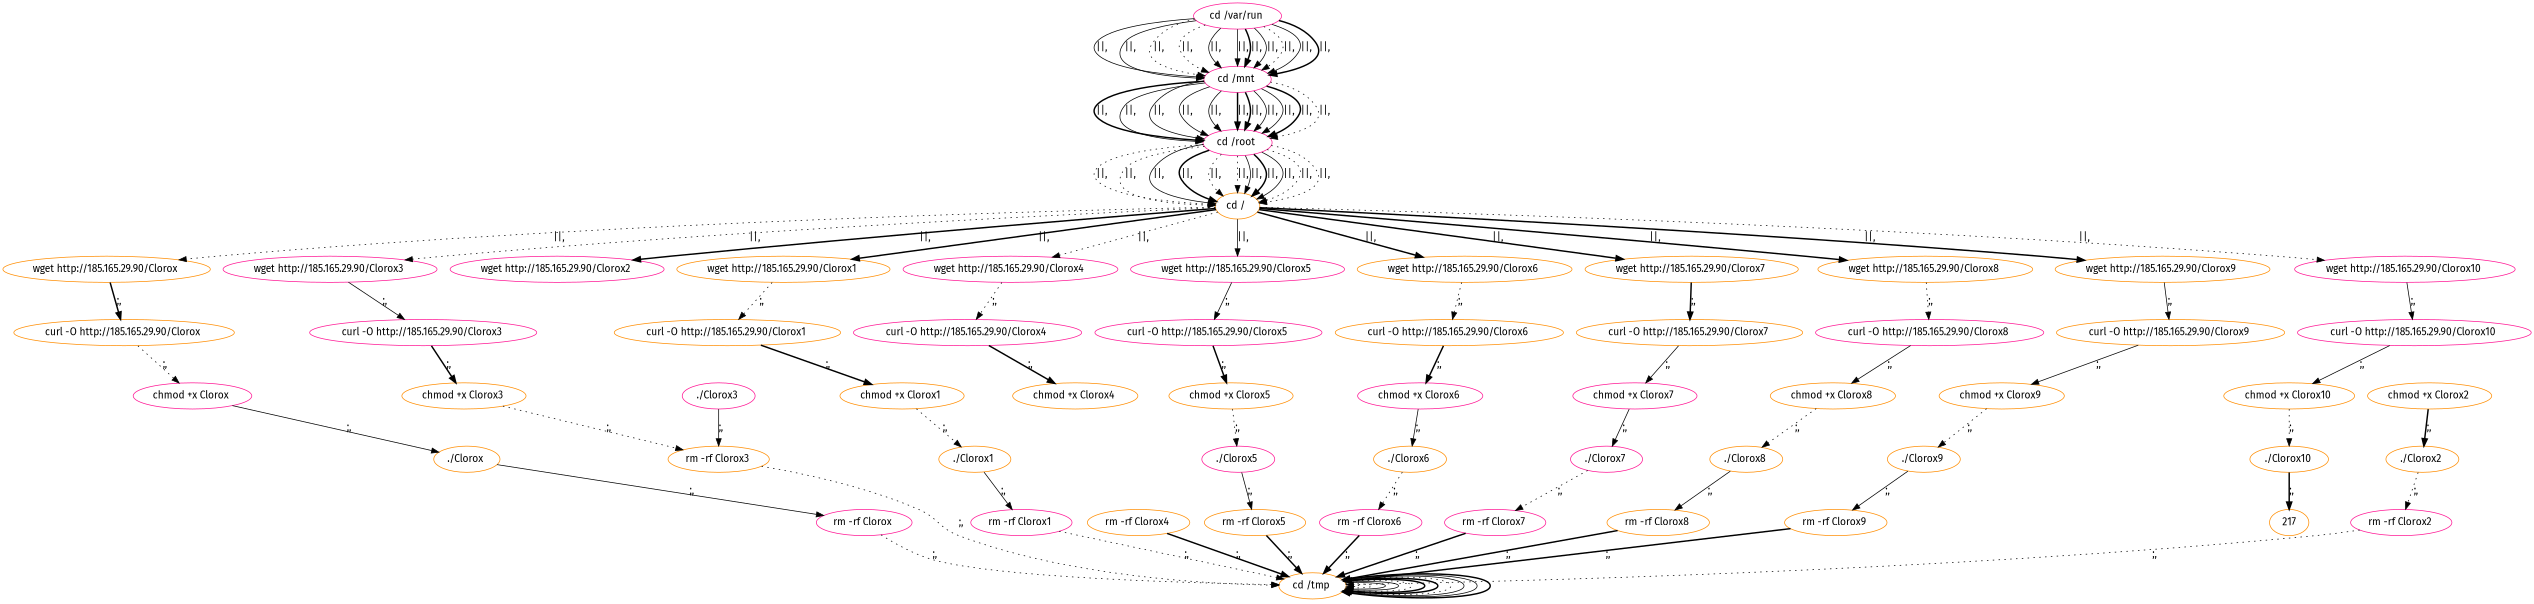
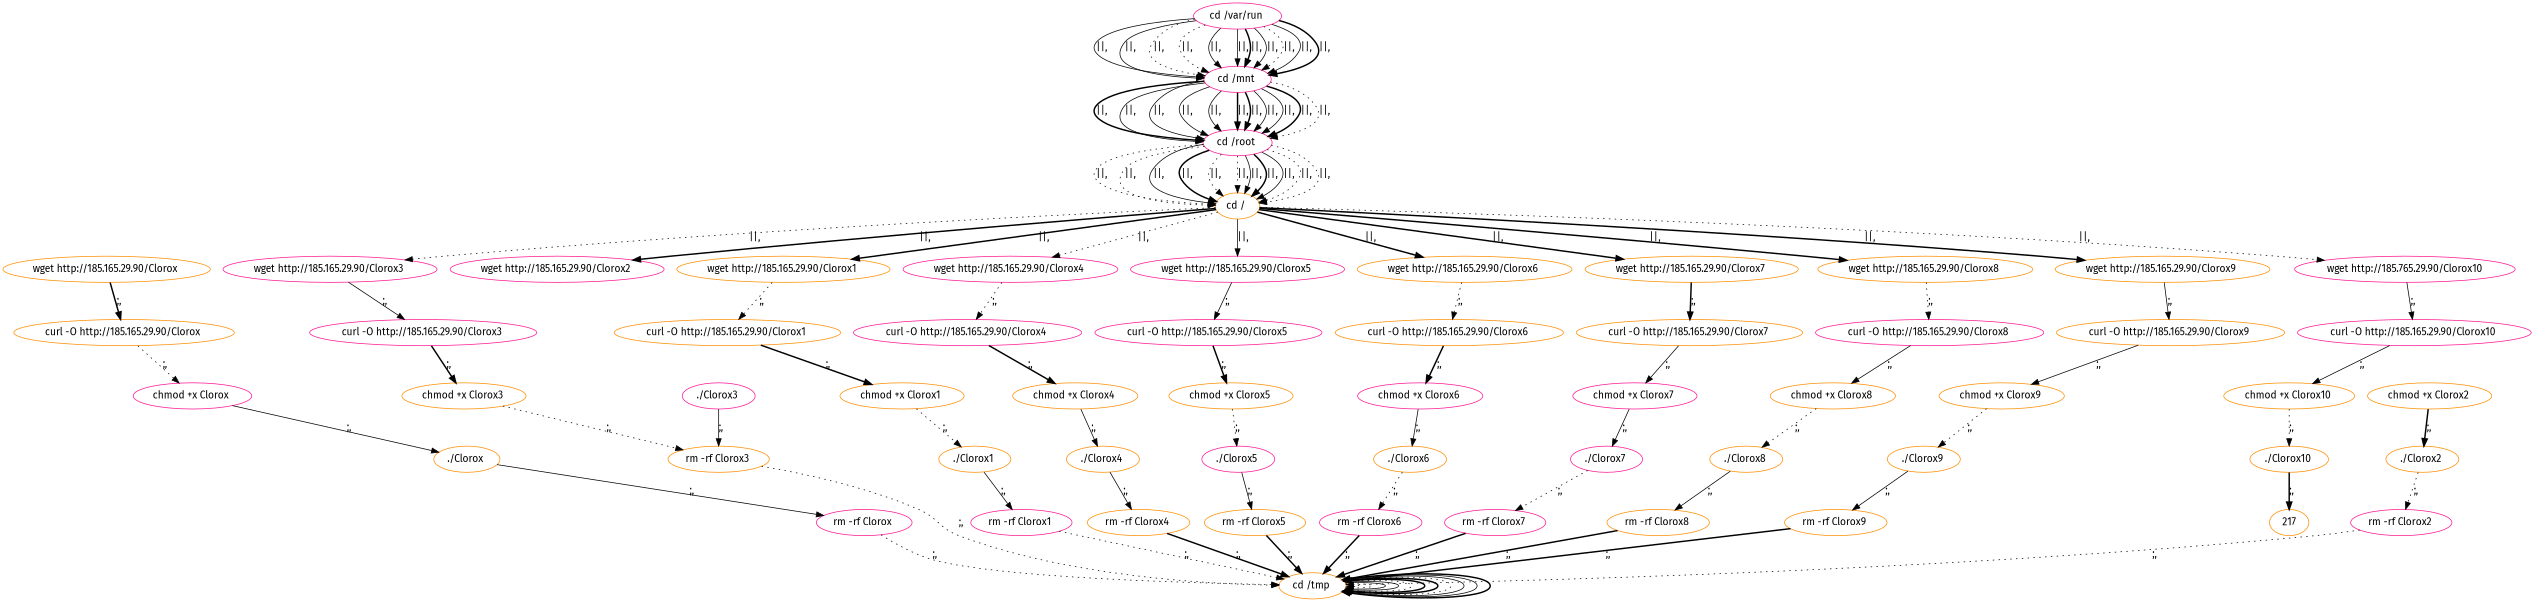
(700, 225) -> none
(2405, 269) -> (2405, 269)
none -> (1103, 459)
